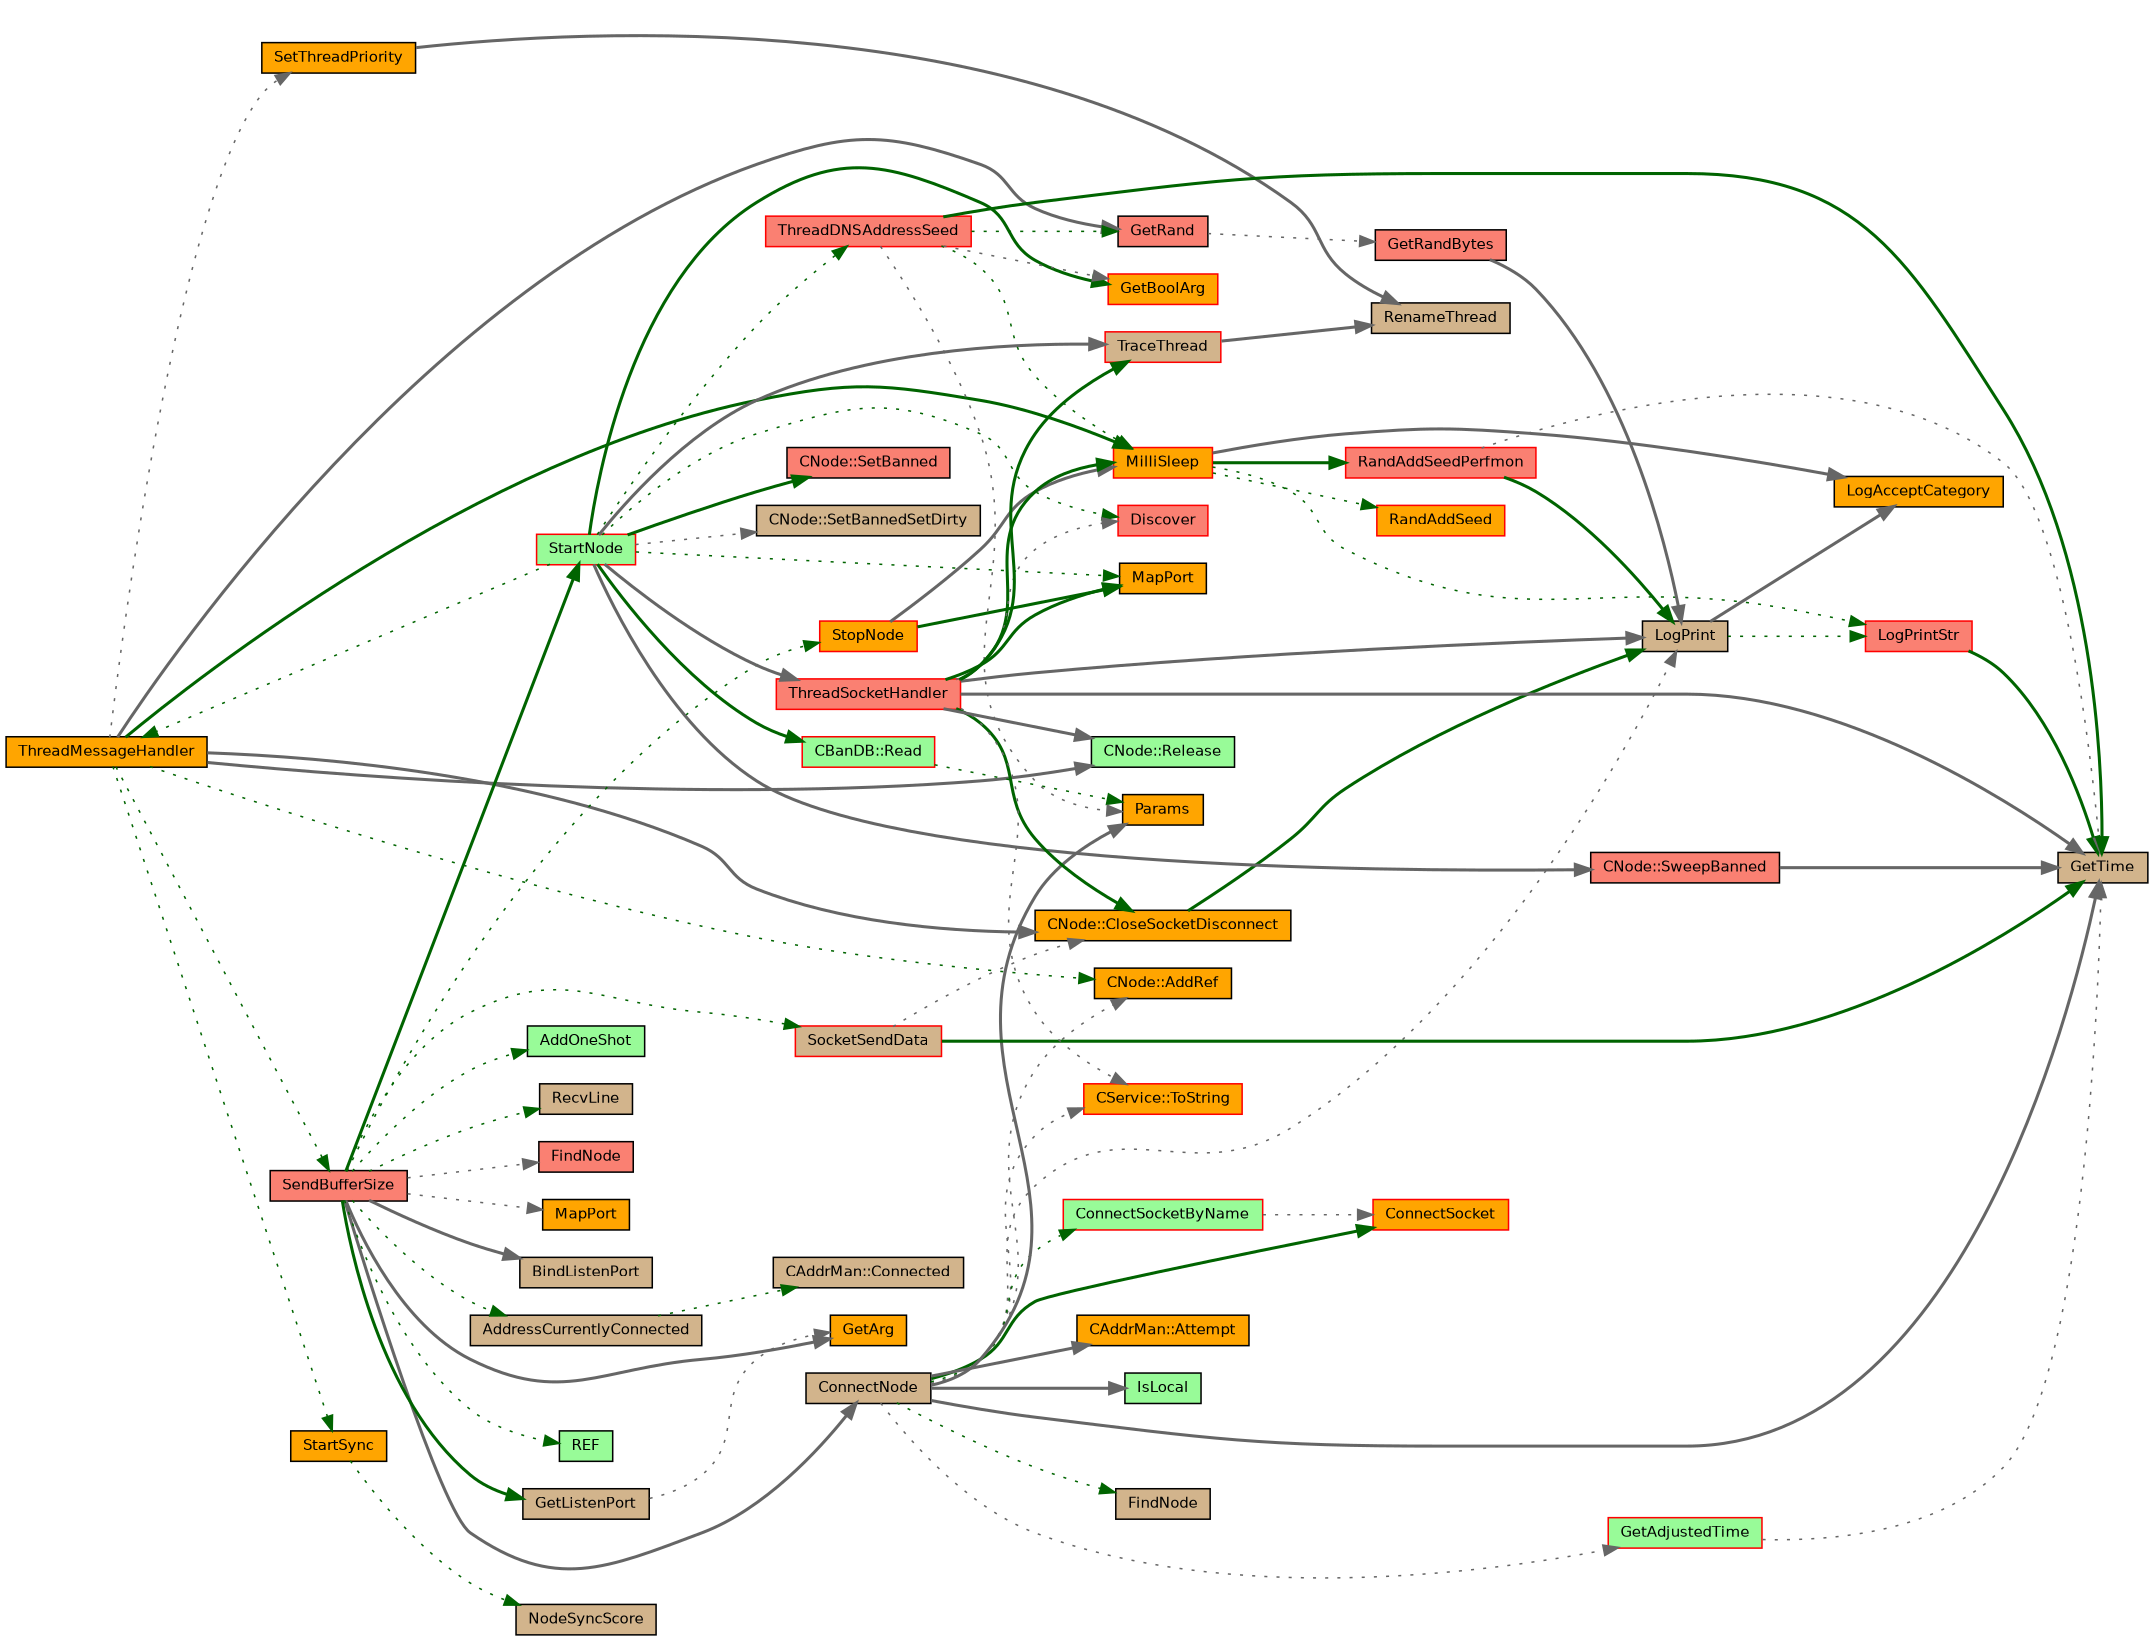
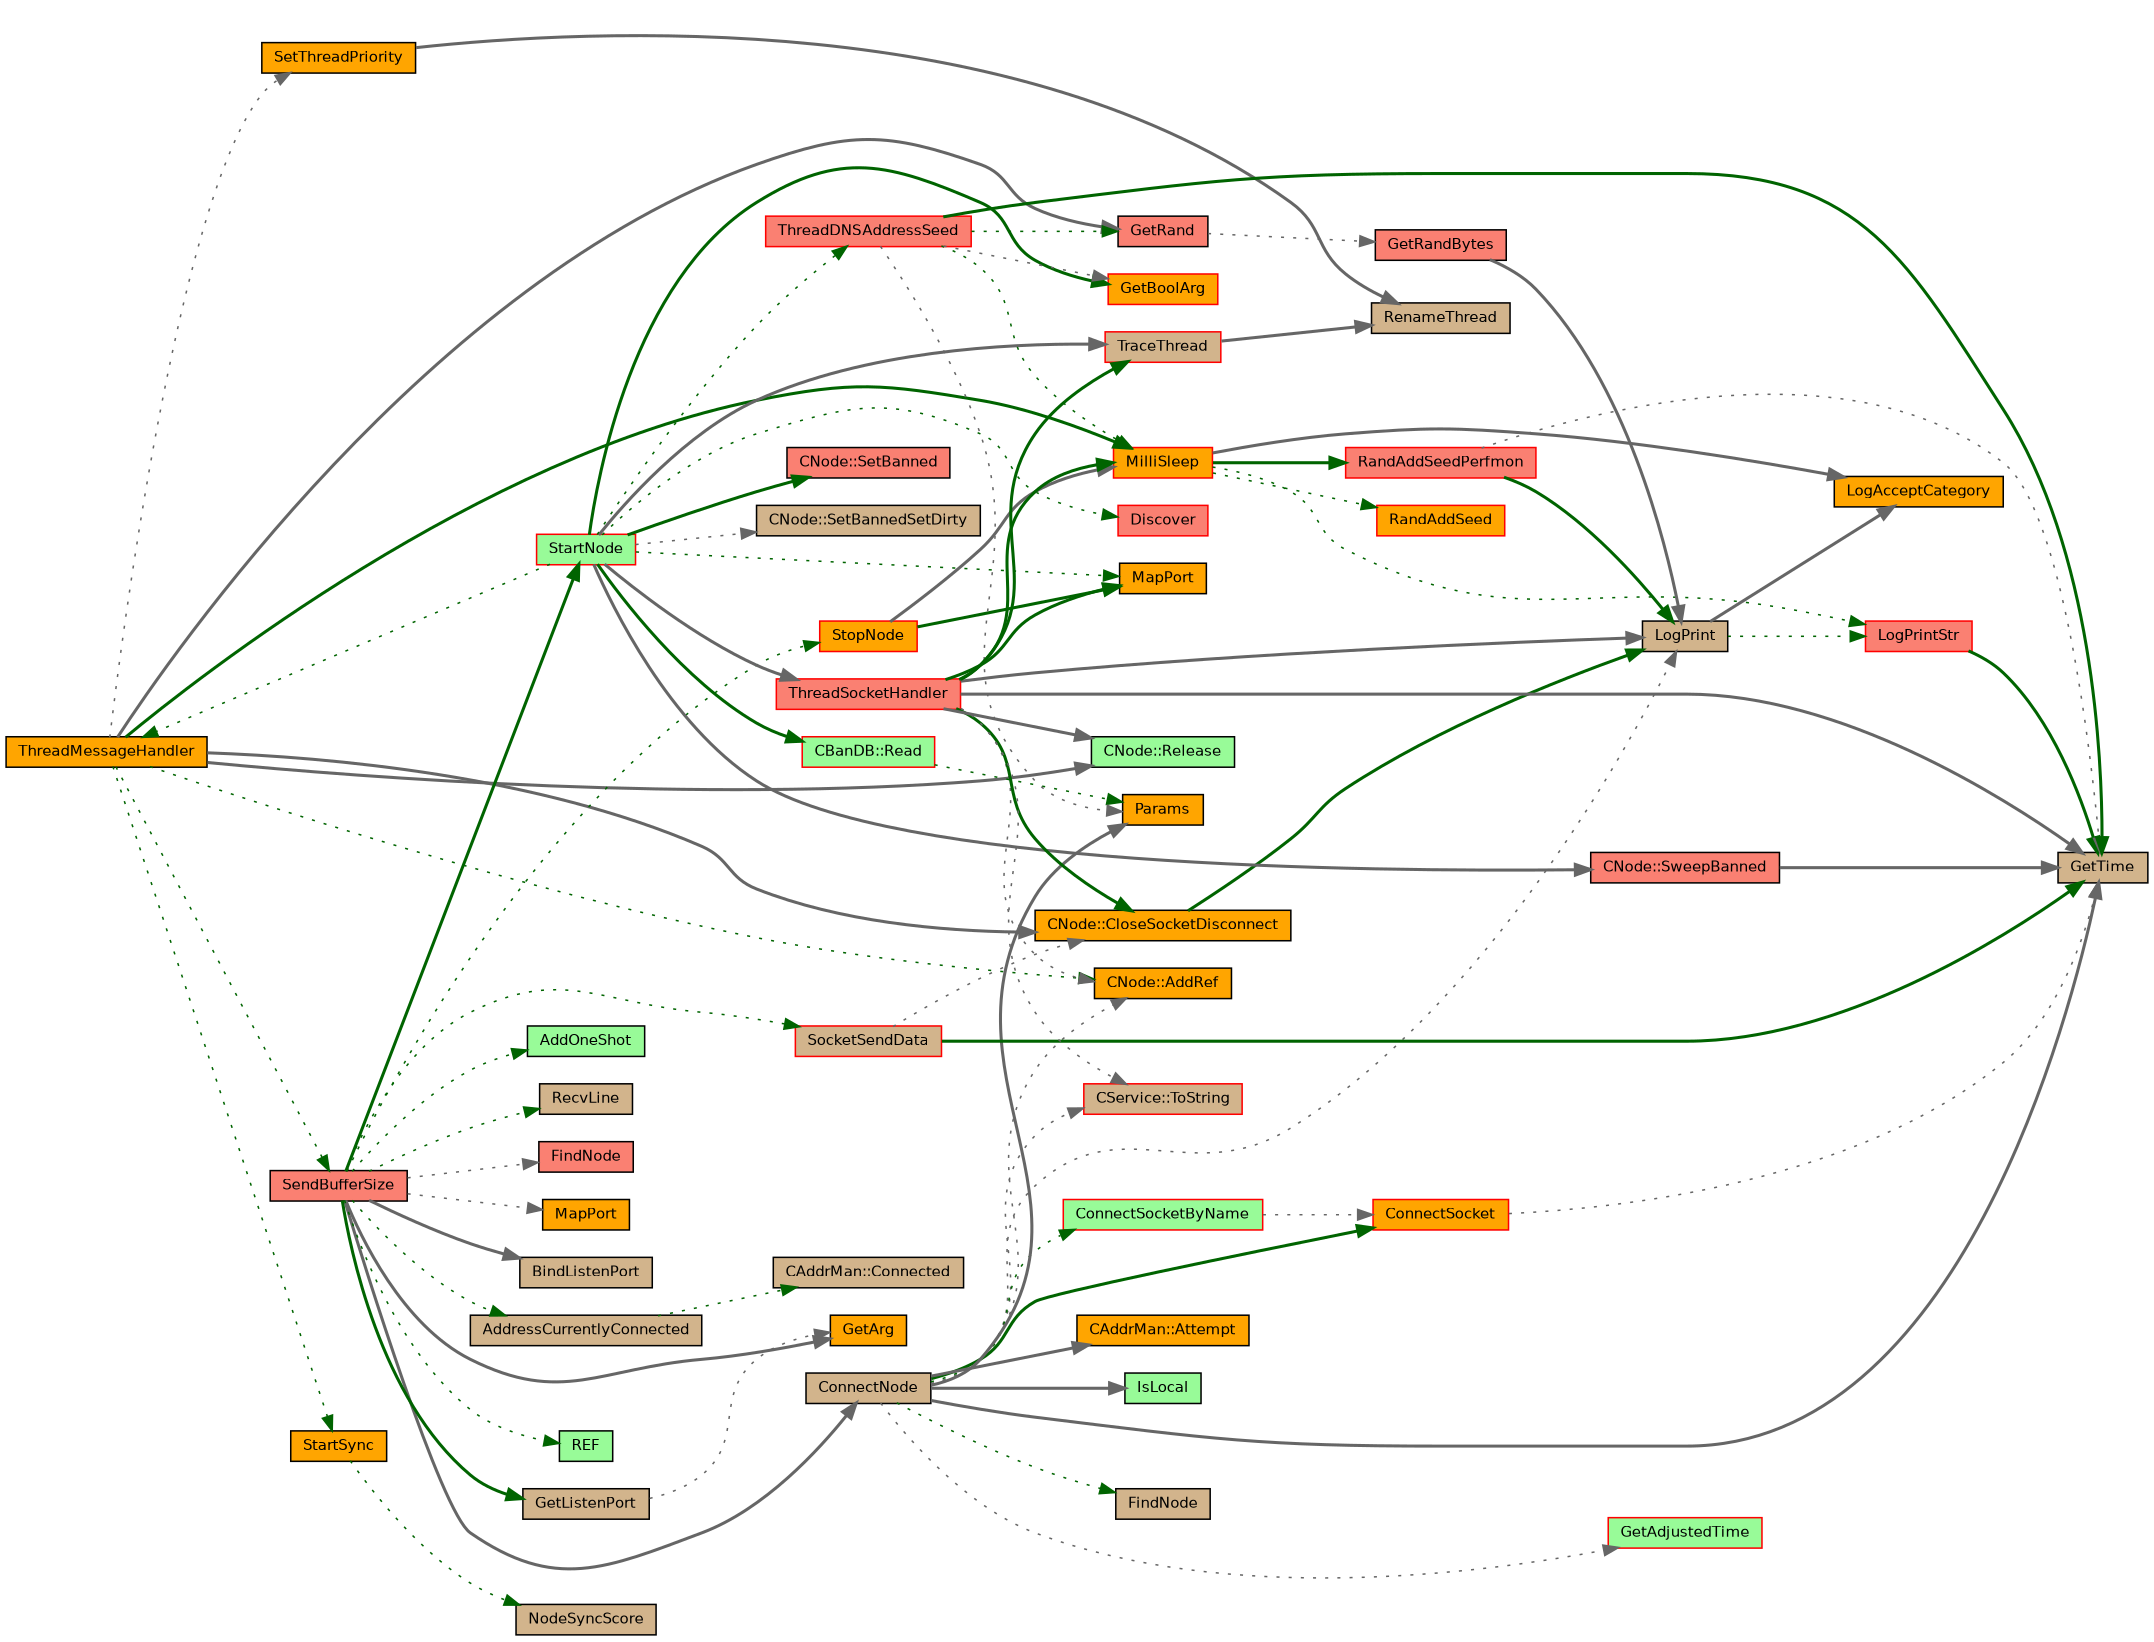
(1025, 560) -> (1005, 860)
(1163, 1099) -> (1163, 1099)
(2061, 1317) -> (1859, 1144)
